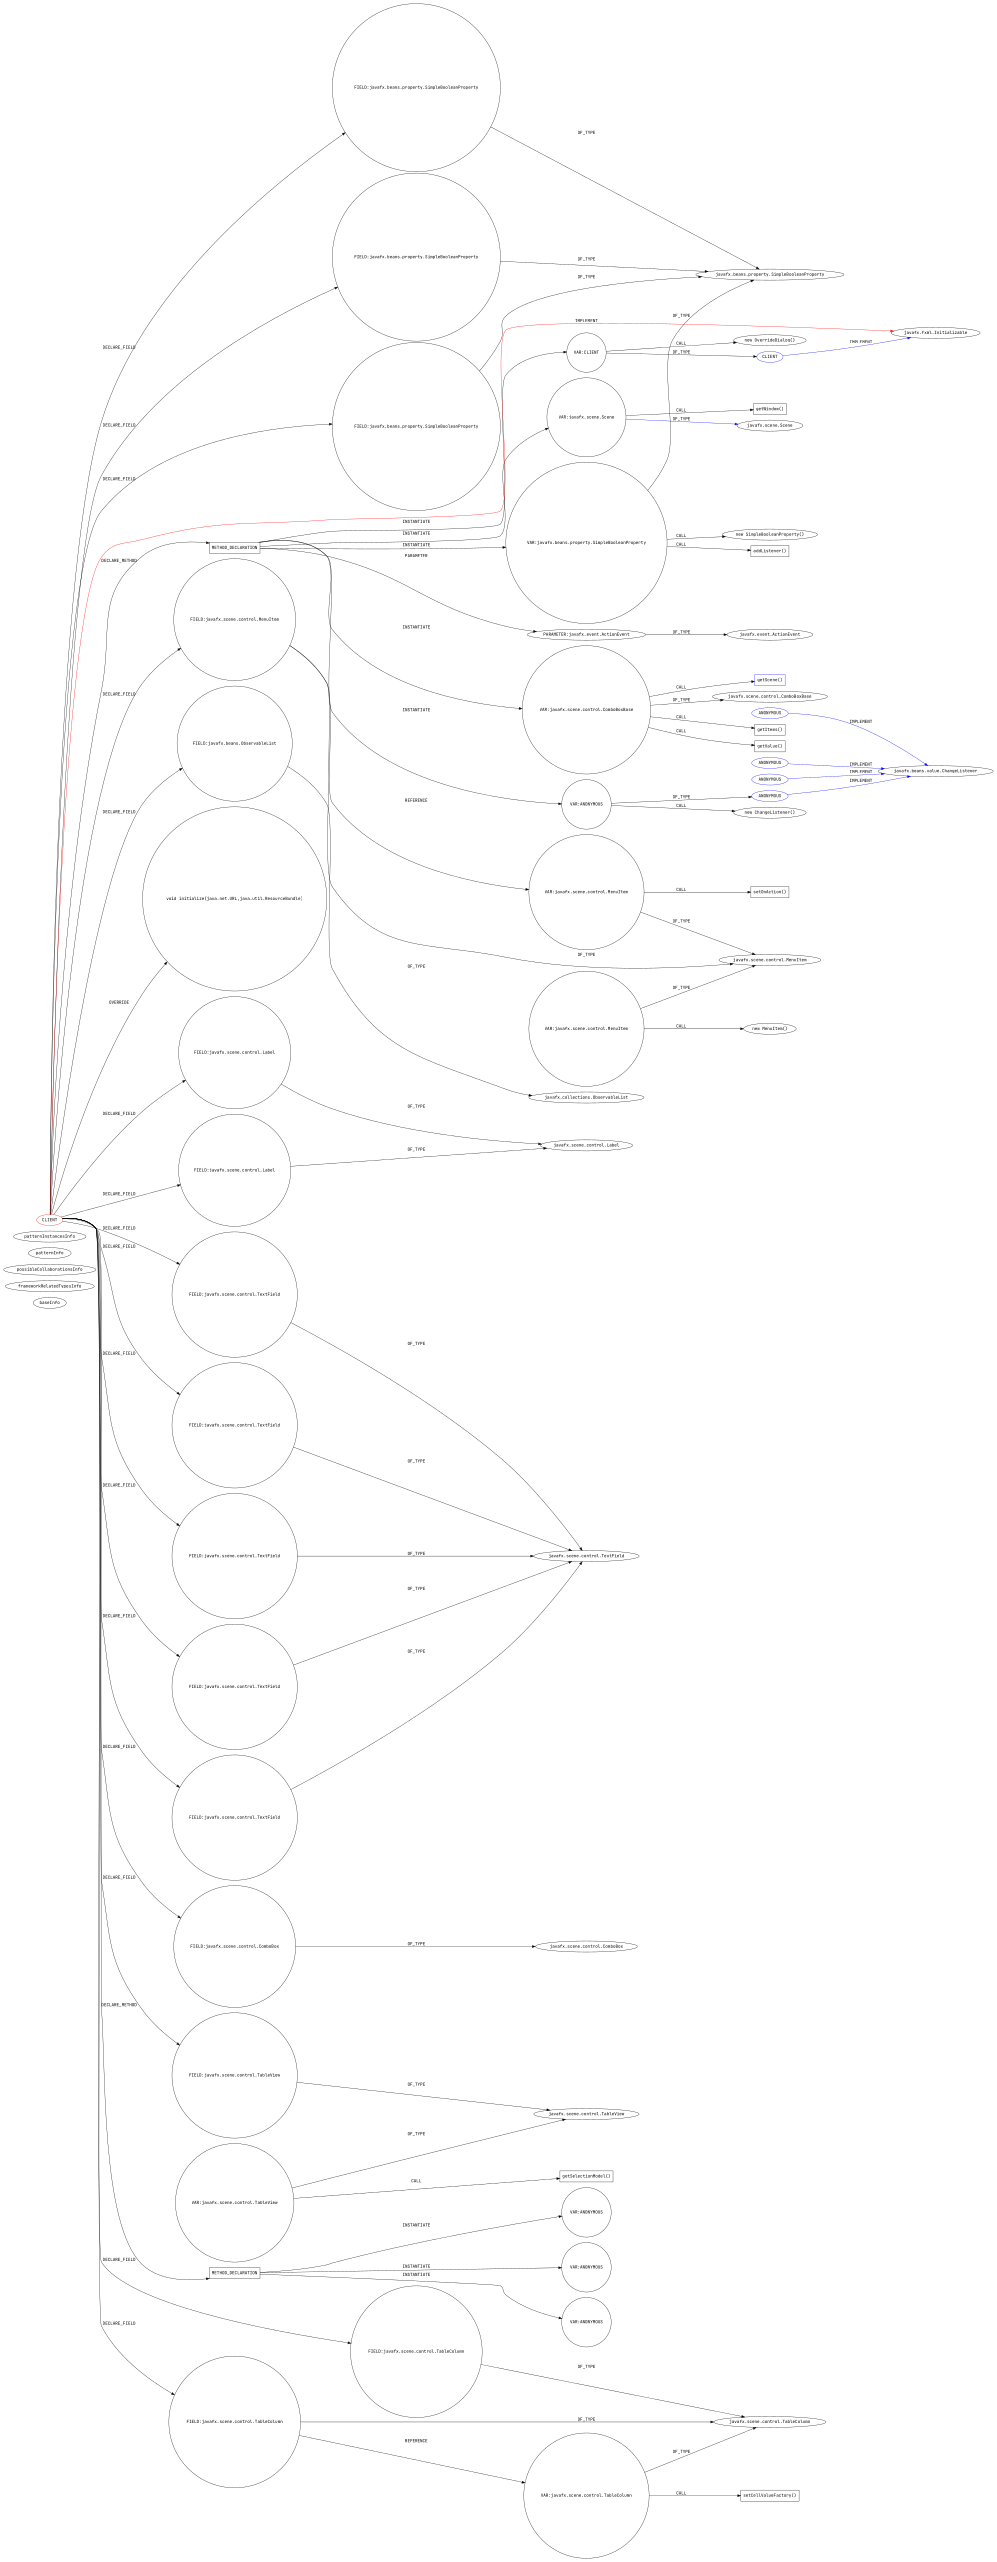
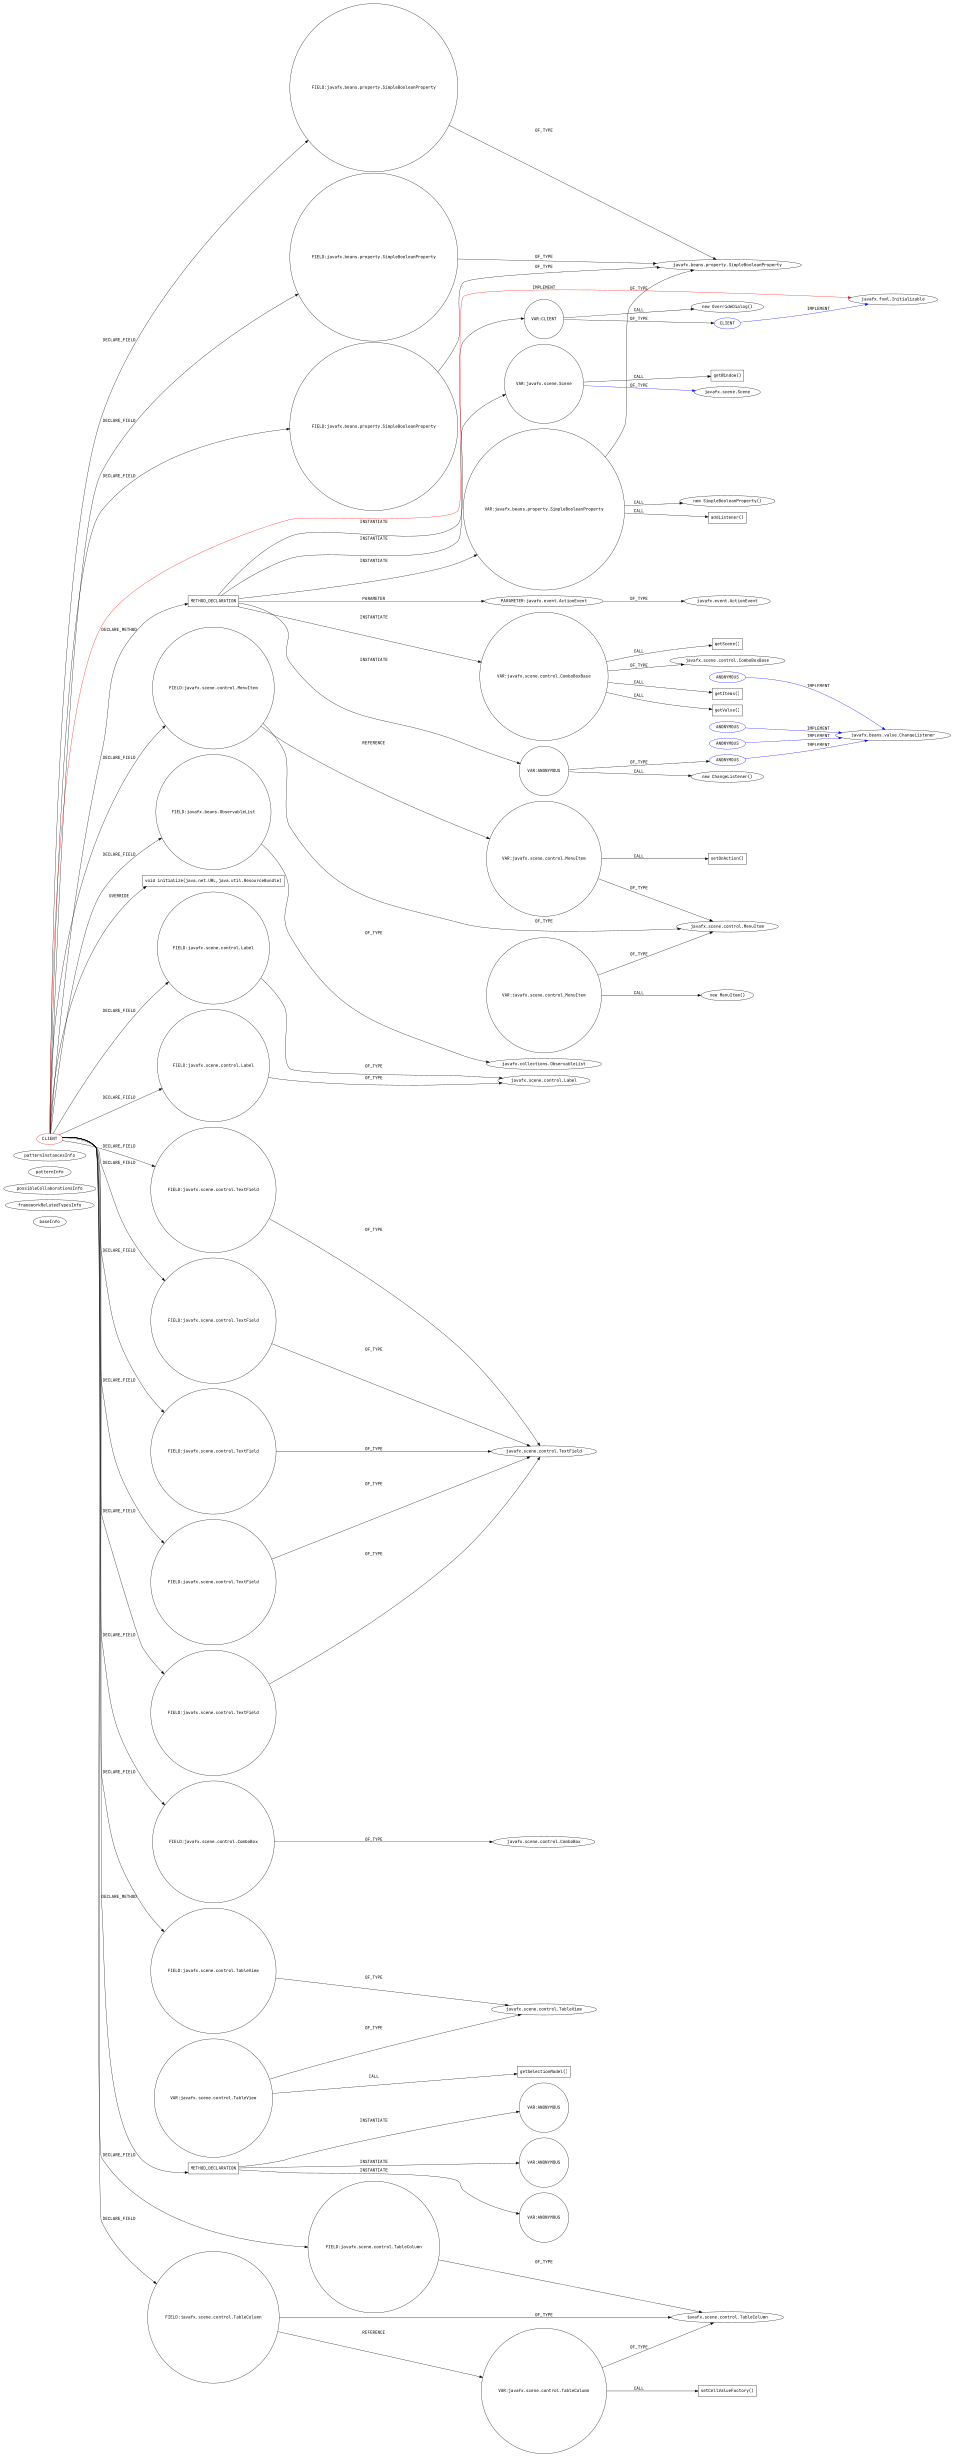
(770, 680) -> (727, 644)
(235, 899) -> (213, 881)
